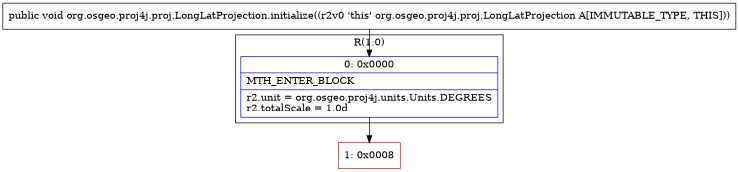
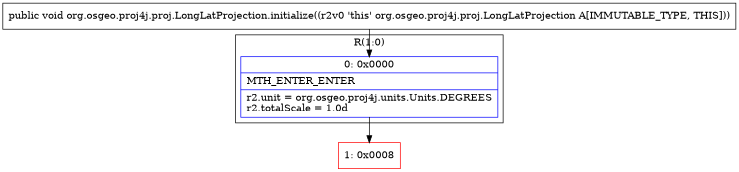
(301, 81) -> (301, 81)
